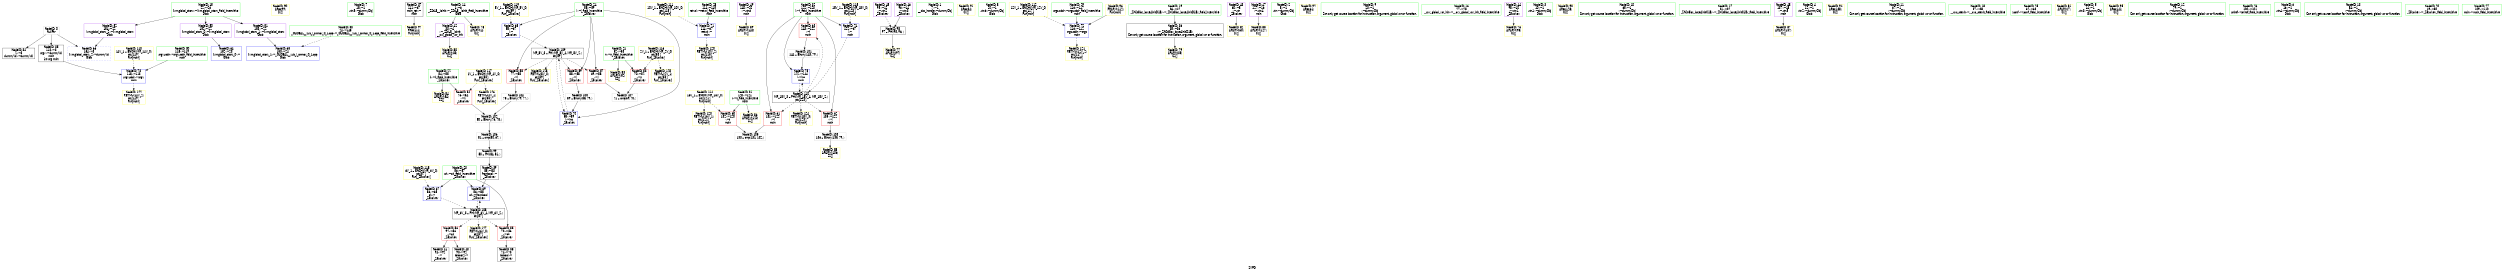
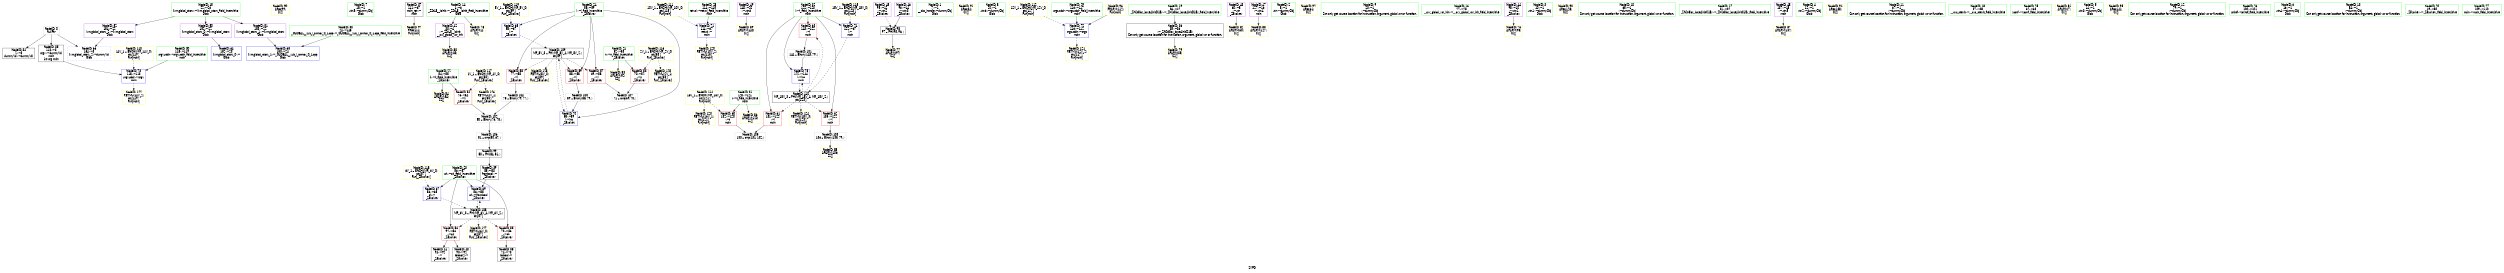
(317, 41) -> (317, 41)
none -> (452, 201)
